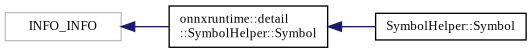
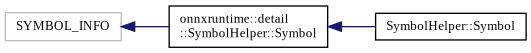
(63, 27) -> (63, 27)
